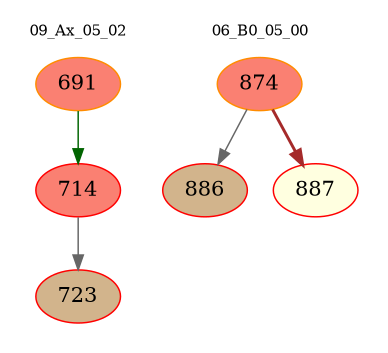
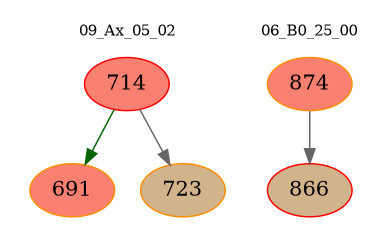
(260, 32) -> (310, 32)
(78, 130) -> (103, 130)
(205, 190) -> (310, 190)
(316, 190) -> none
(78, 296) -> (183, 190)
